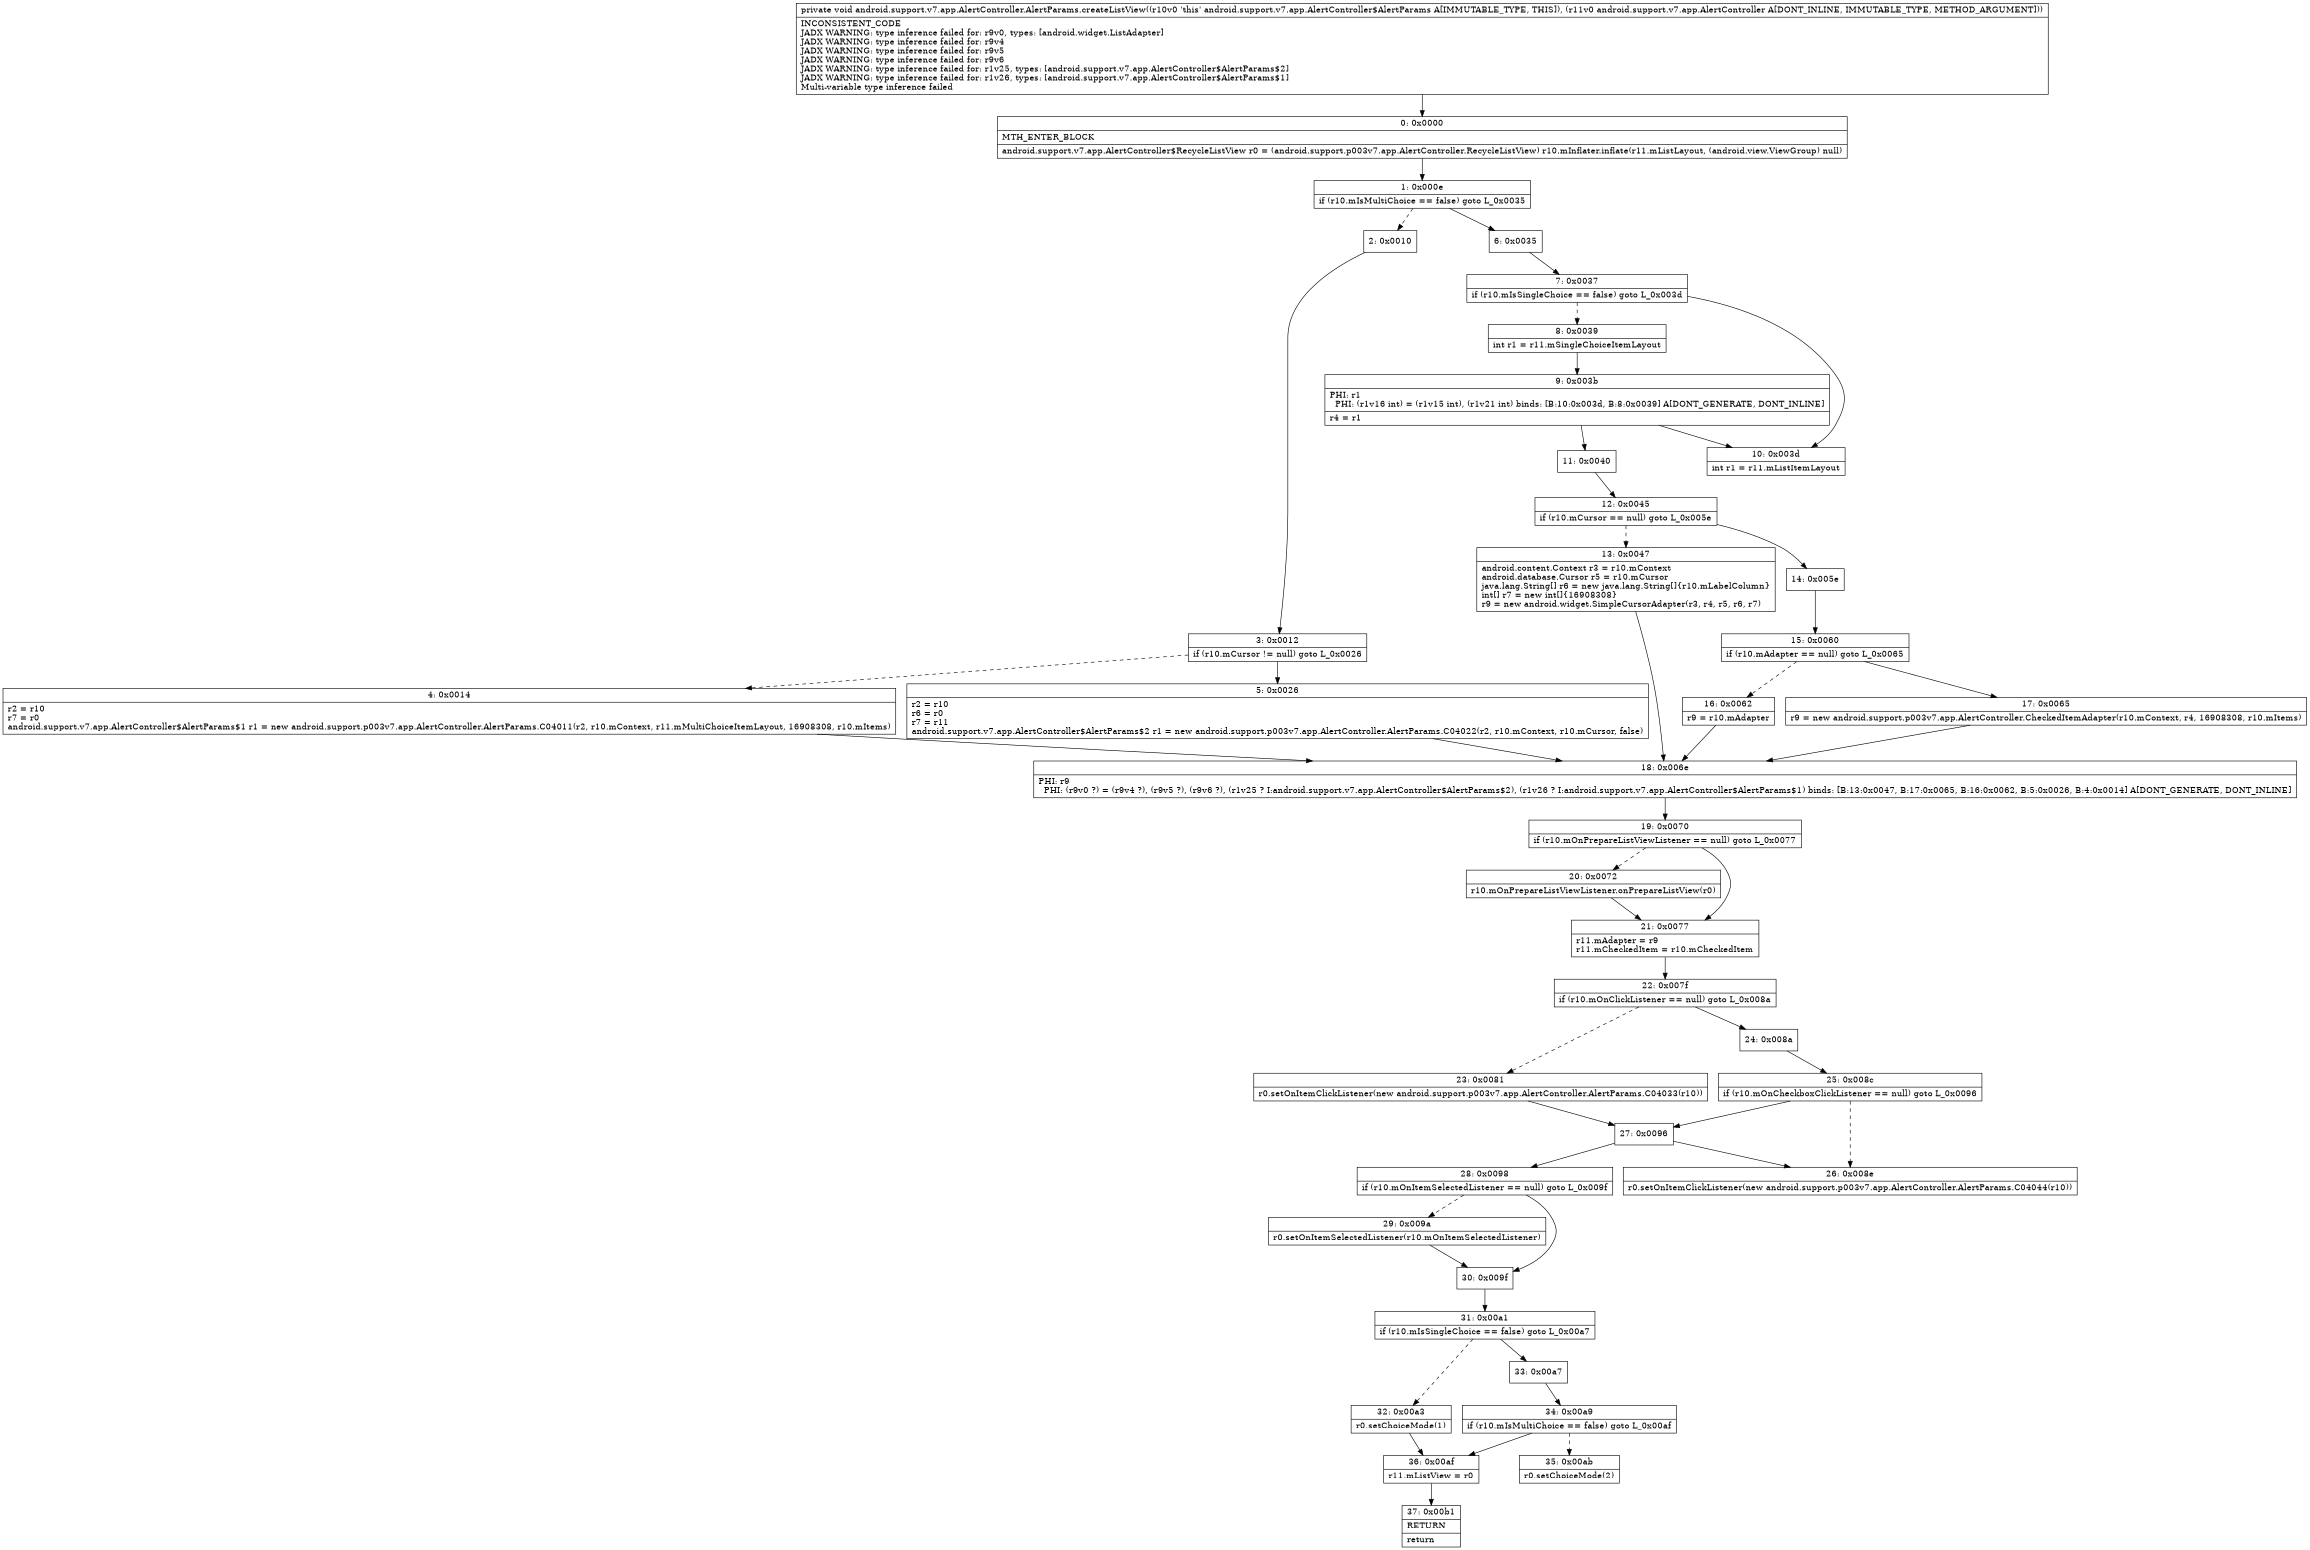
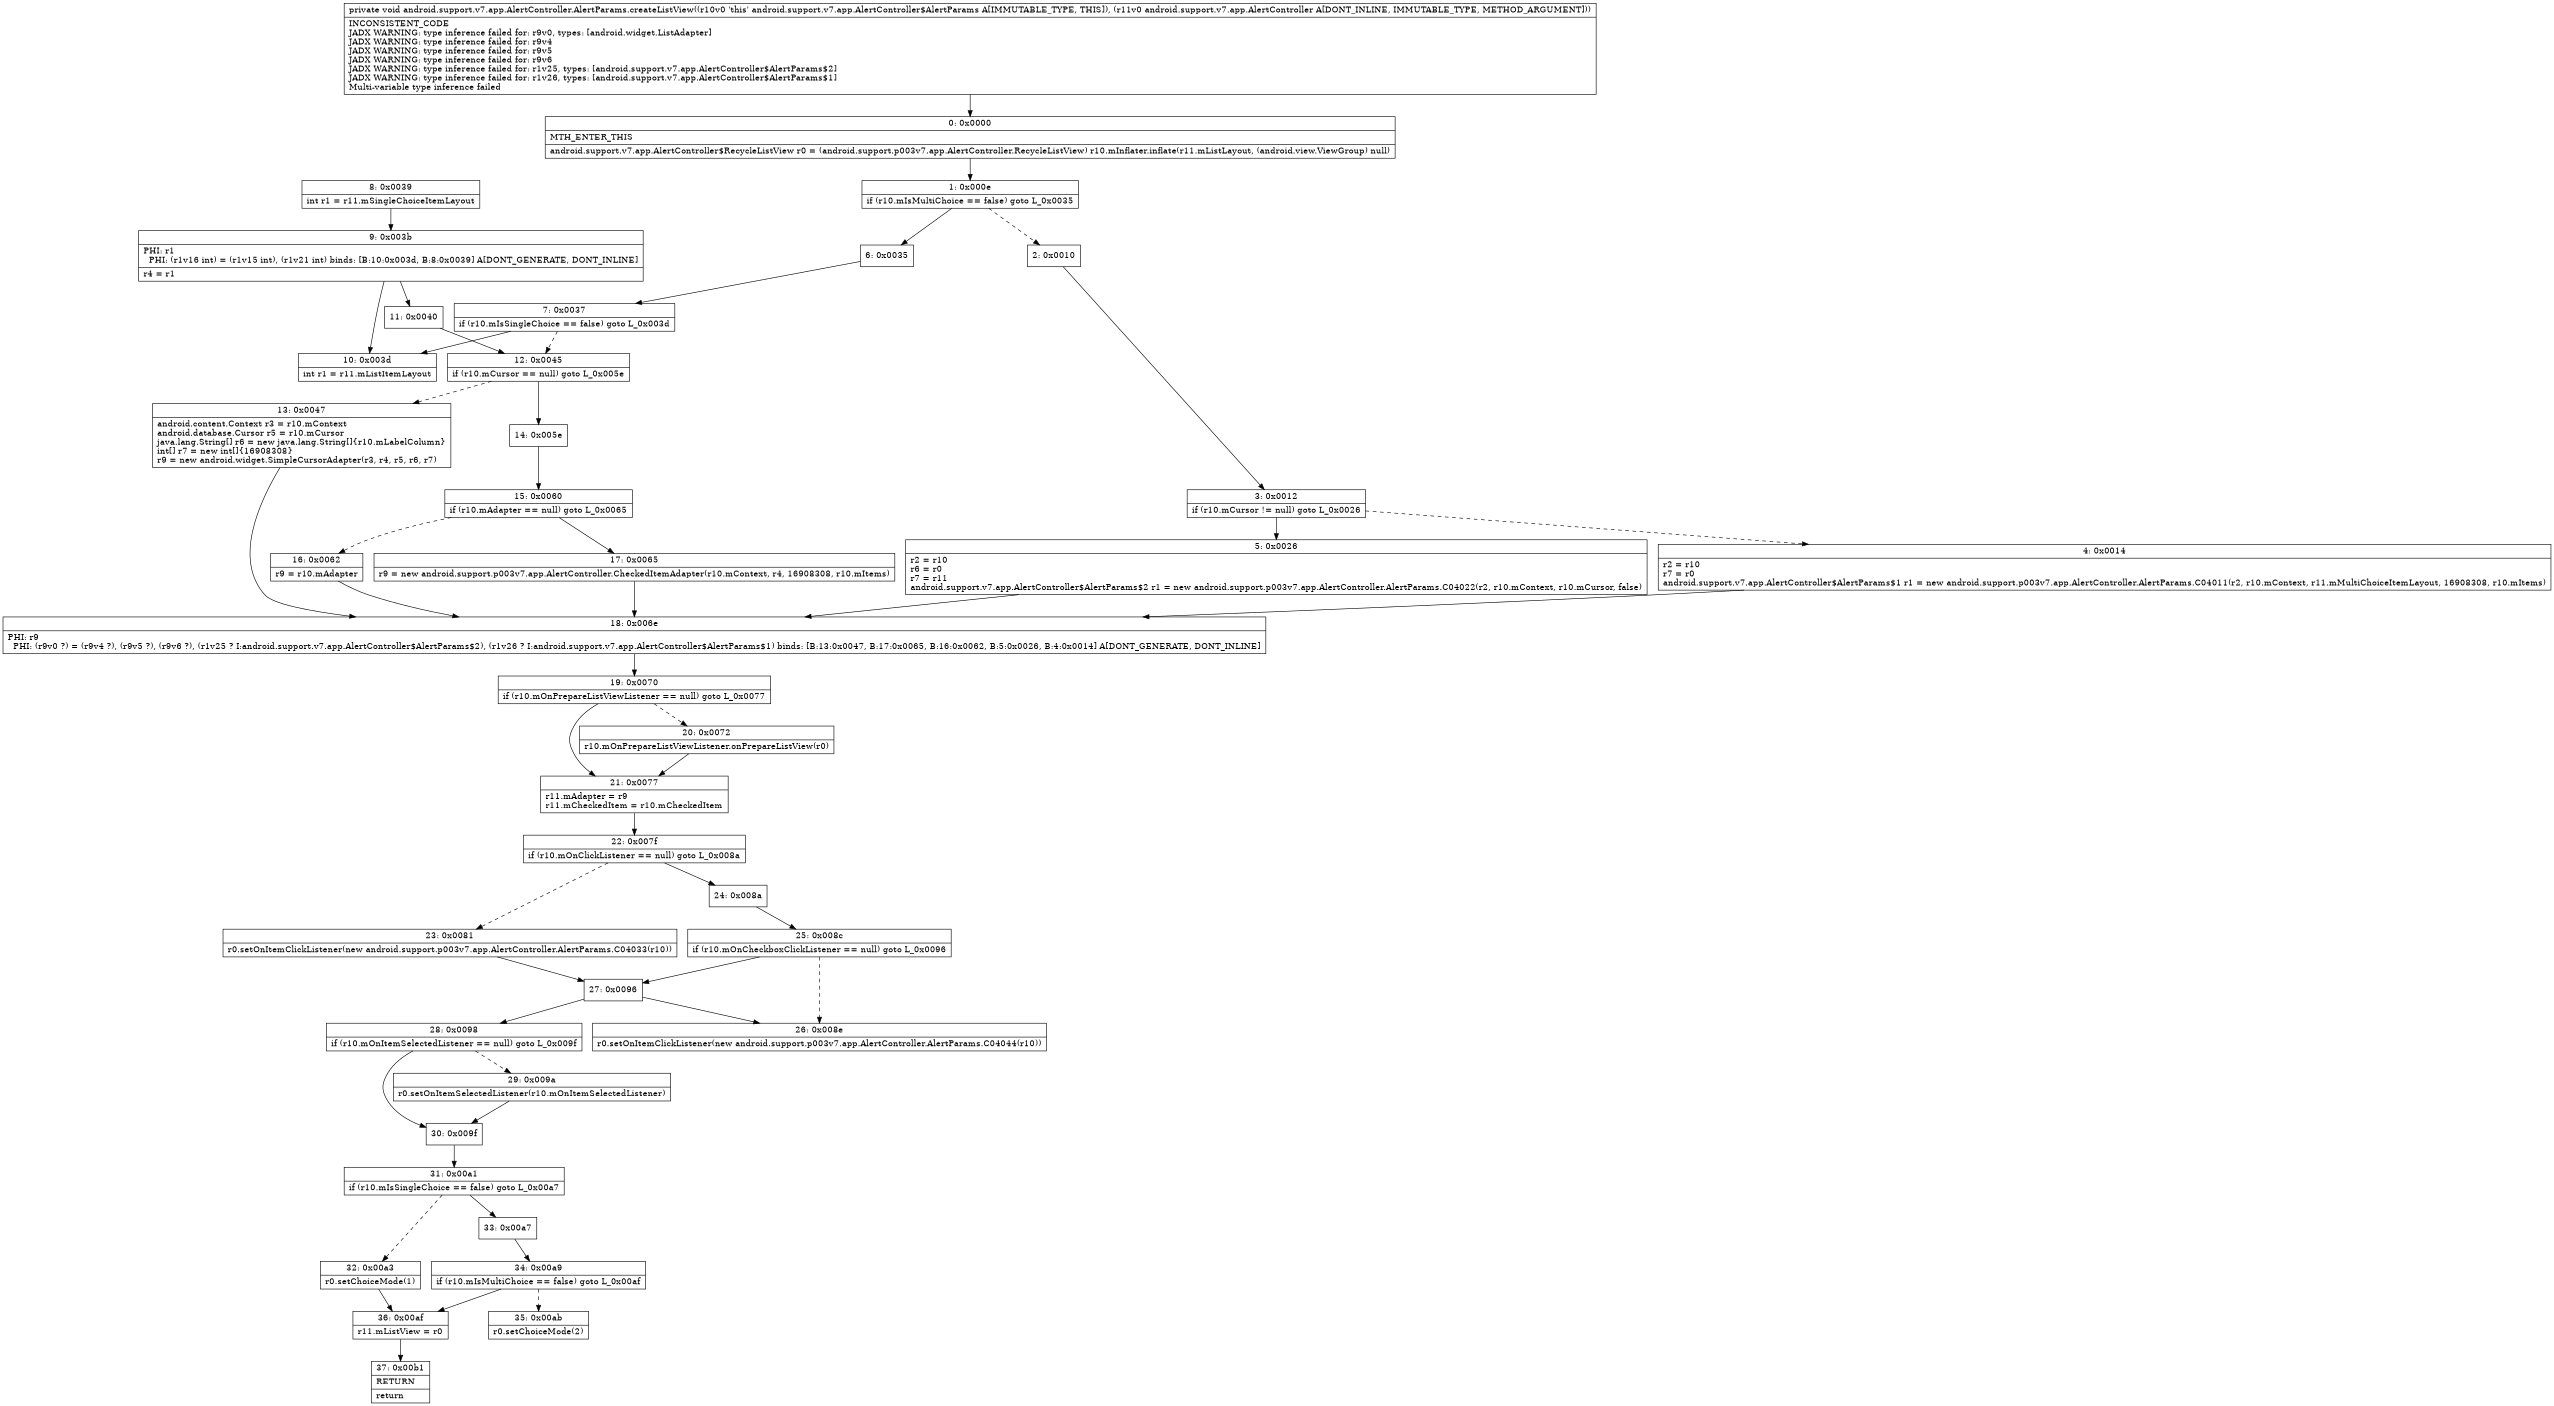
(1049, 137) -> (592, 137)
(1577, 310) -> (553, 340)
